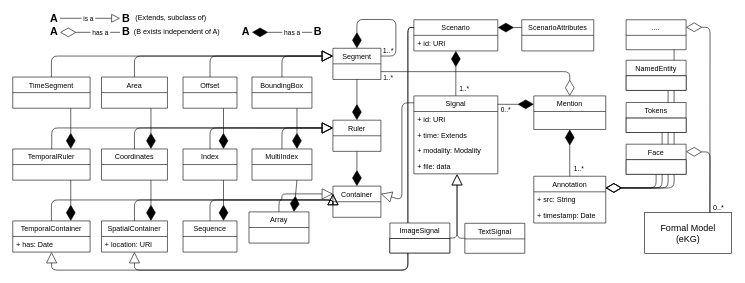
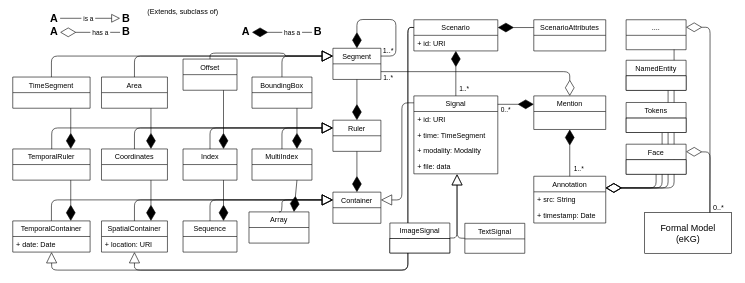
(171, 18) -> (183, 12)
(177, 32) -> none
(558, 35) -> (570, 35)
(210, 93) -> (210, 75)
(443, 135) -> (451, 135)
(357, 202) -> (357, 208)
(35, 245) -> (37, 245)
